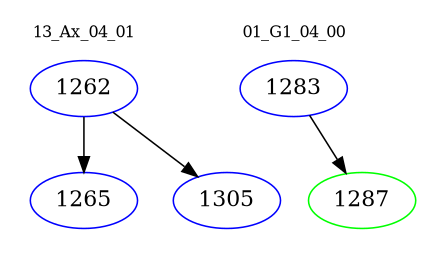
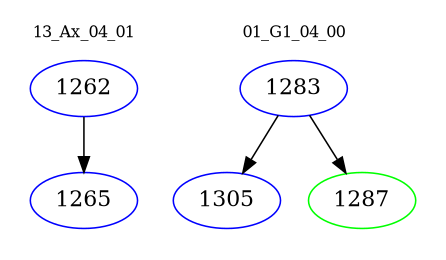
(140, 133) -> (265, 137)
